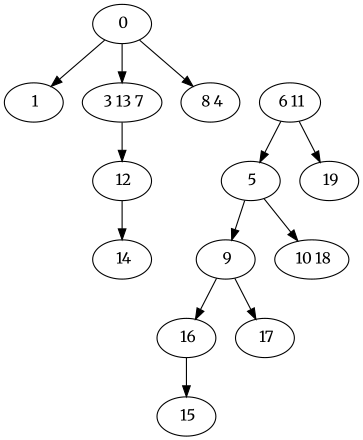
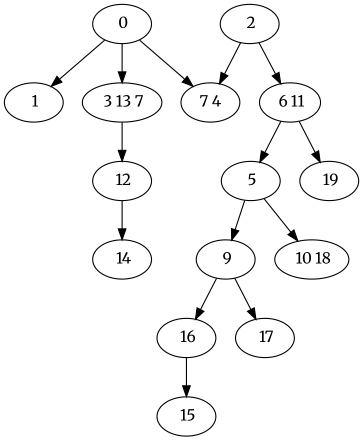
none -> (250, 24)
(210, 102) -> (210, 102)
